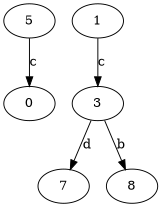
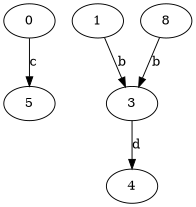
(29, 57) -> (29, 57)
(102, 62) -> (123, 62)
(113, 141) -> (151, 58)
(64, 186) -> (132, 186)
